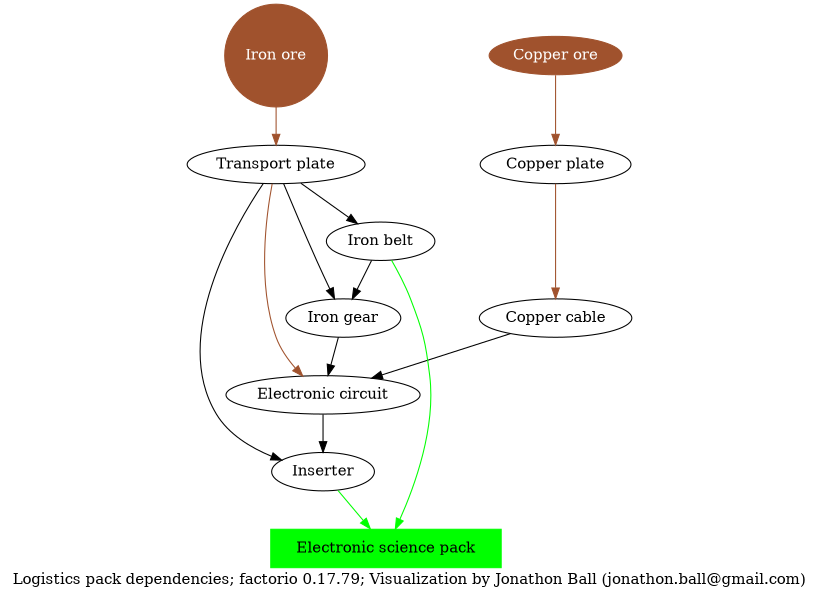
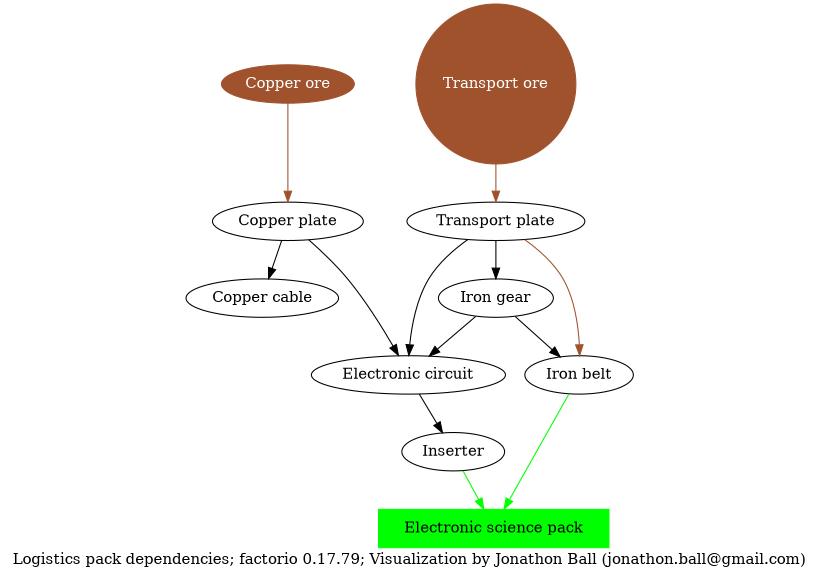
(276, 56) -> (496, 84)
(325, 200) -> (566, 285)
(556, 236) -> (277, 254)
(364, 275) -> (534, 333)
(265, 279) -> (426, 285)
(202, 329) -> none
(446, 354) -> (356, 289)
